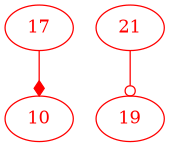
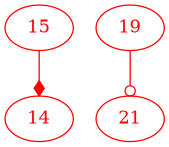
(39, 28) -> (39, 28)
(130, 68) -> (130, 68)
(39, 119) -> (39, 119)
